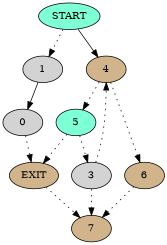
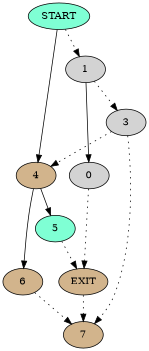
(93, 93) -> (44, 198)
(124, 119) -> (28, 225)
(83, 145) -> (104, 93)
